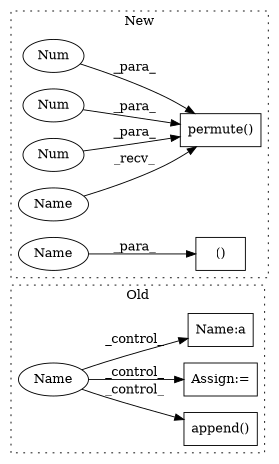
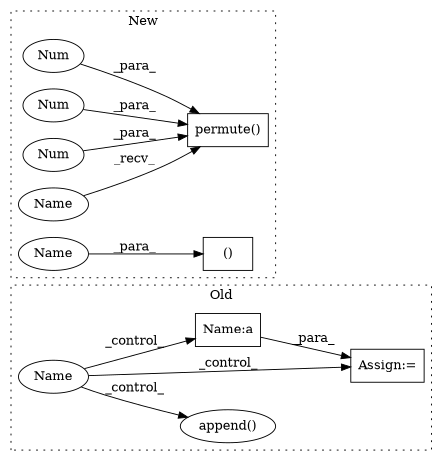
none -> (301, 346)
(221, 429) -> (228, 426)
